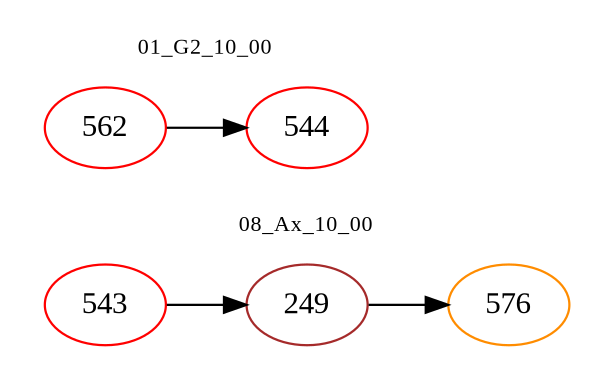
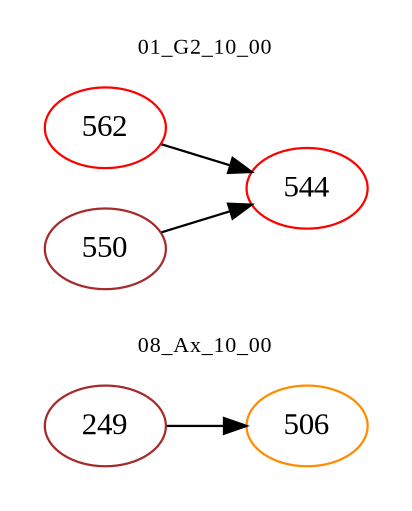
none -> (105, 249)
(105, 305) -> none
(509, 305) -> (307, 426)
